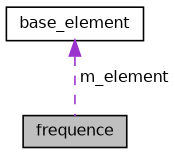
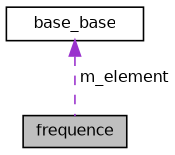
(75, 24) -> (75, 24)
